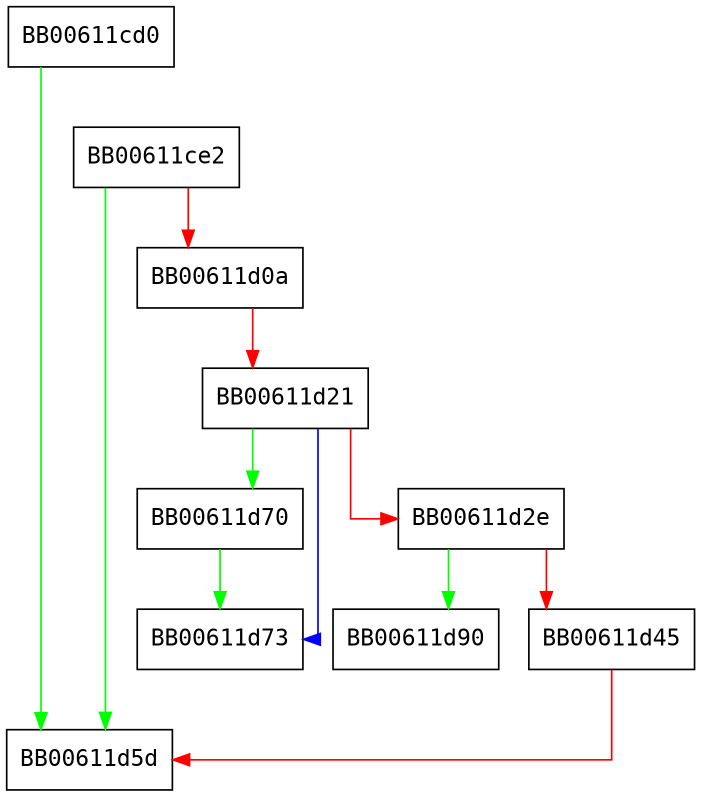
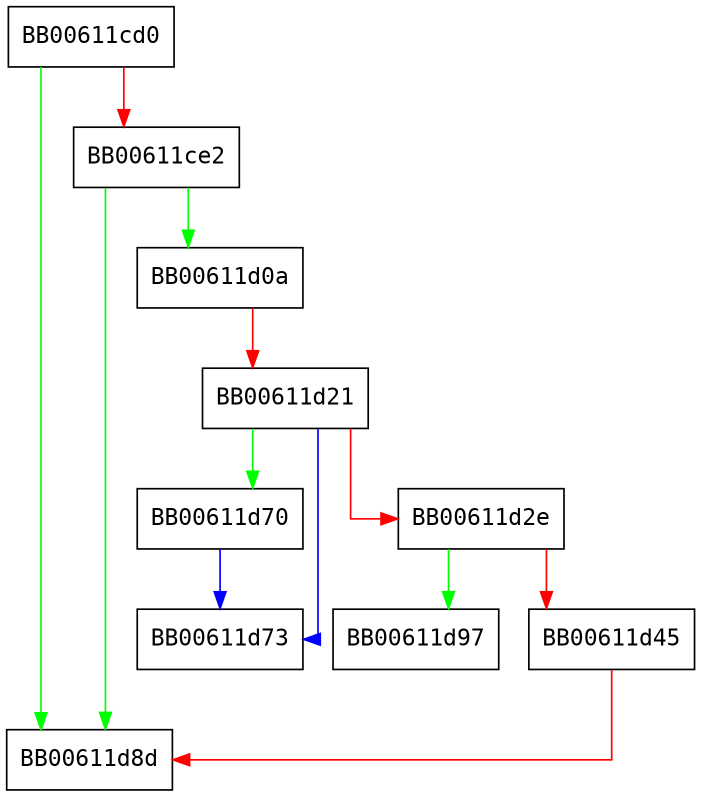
none -> (124, 89)
(188, 209) -> (188, 209)
(220, 571) -> (220, 571)
(416, 639) -> (416, 639)
(90, 760) -> (90, 760)
